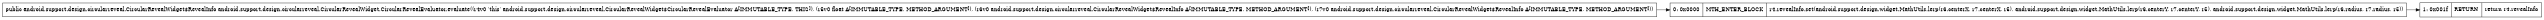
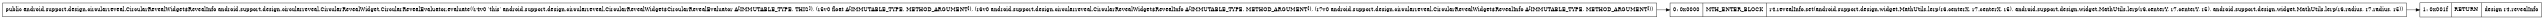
(2512, 10) -> (2512, 10)
